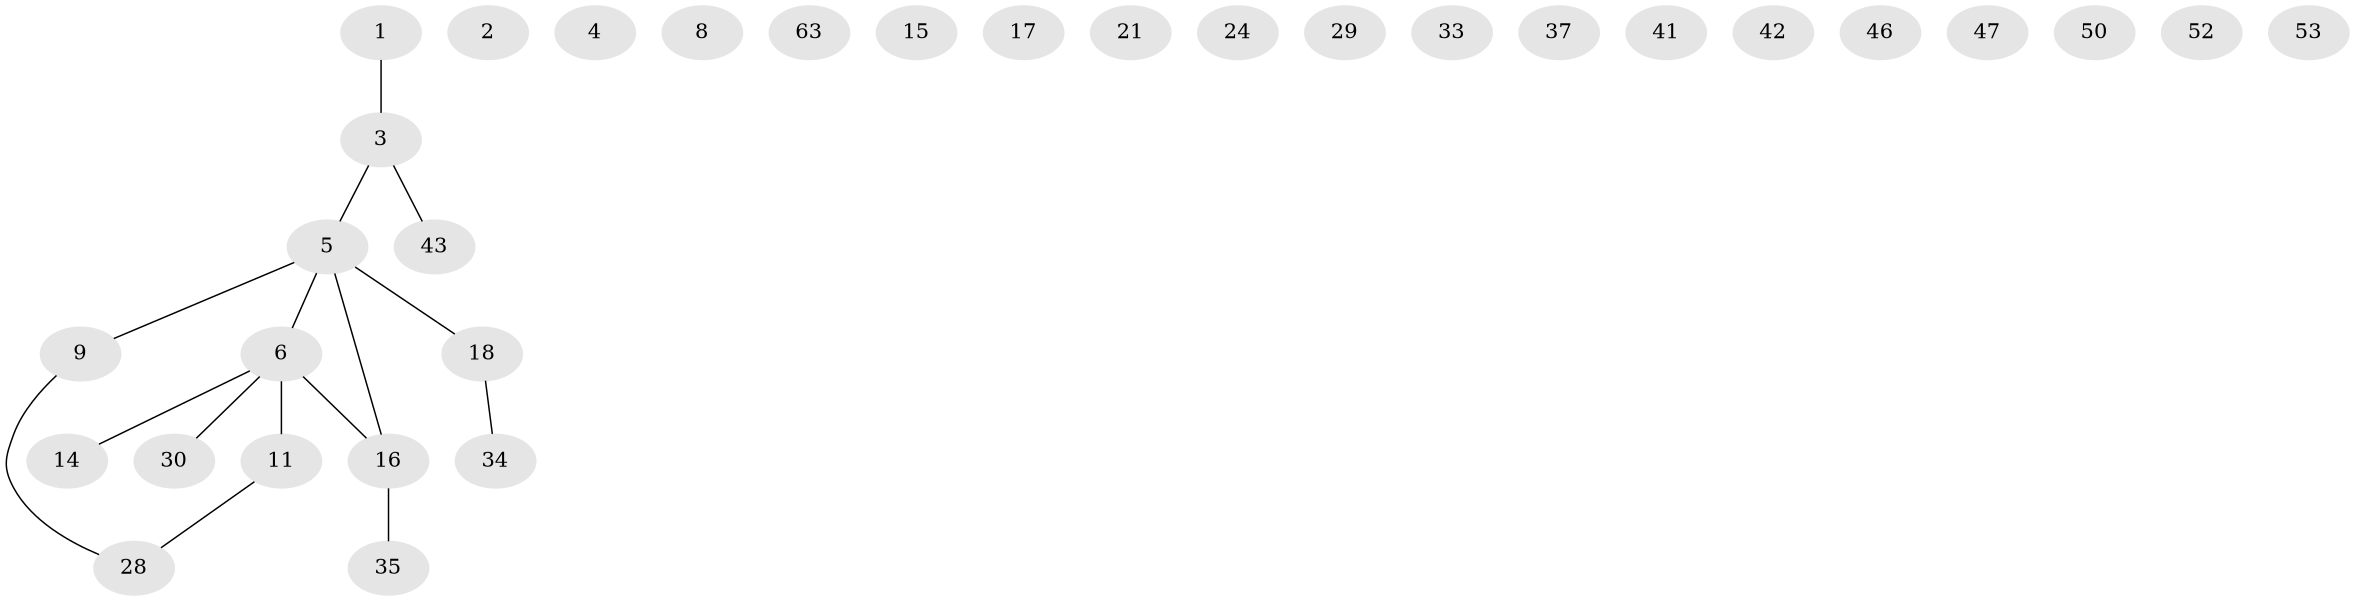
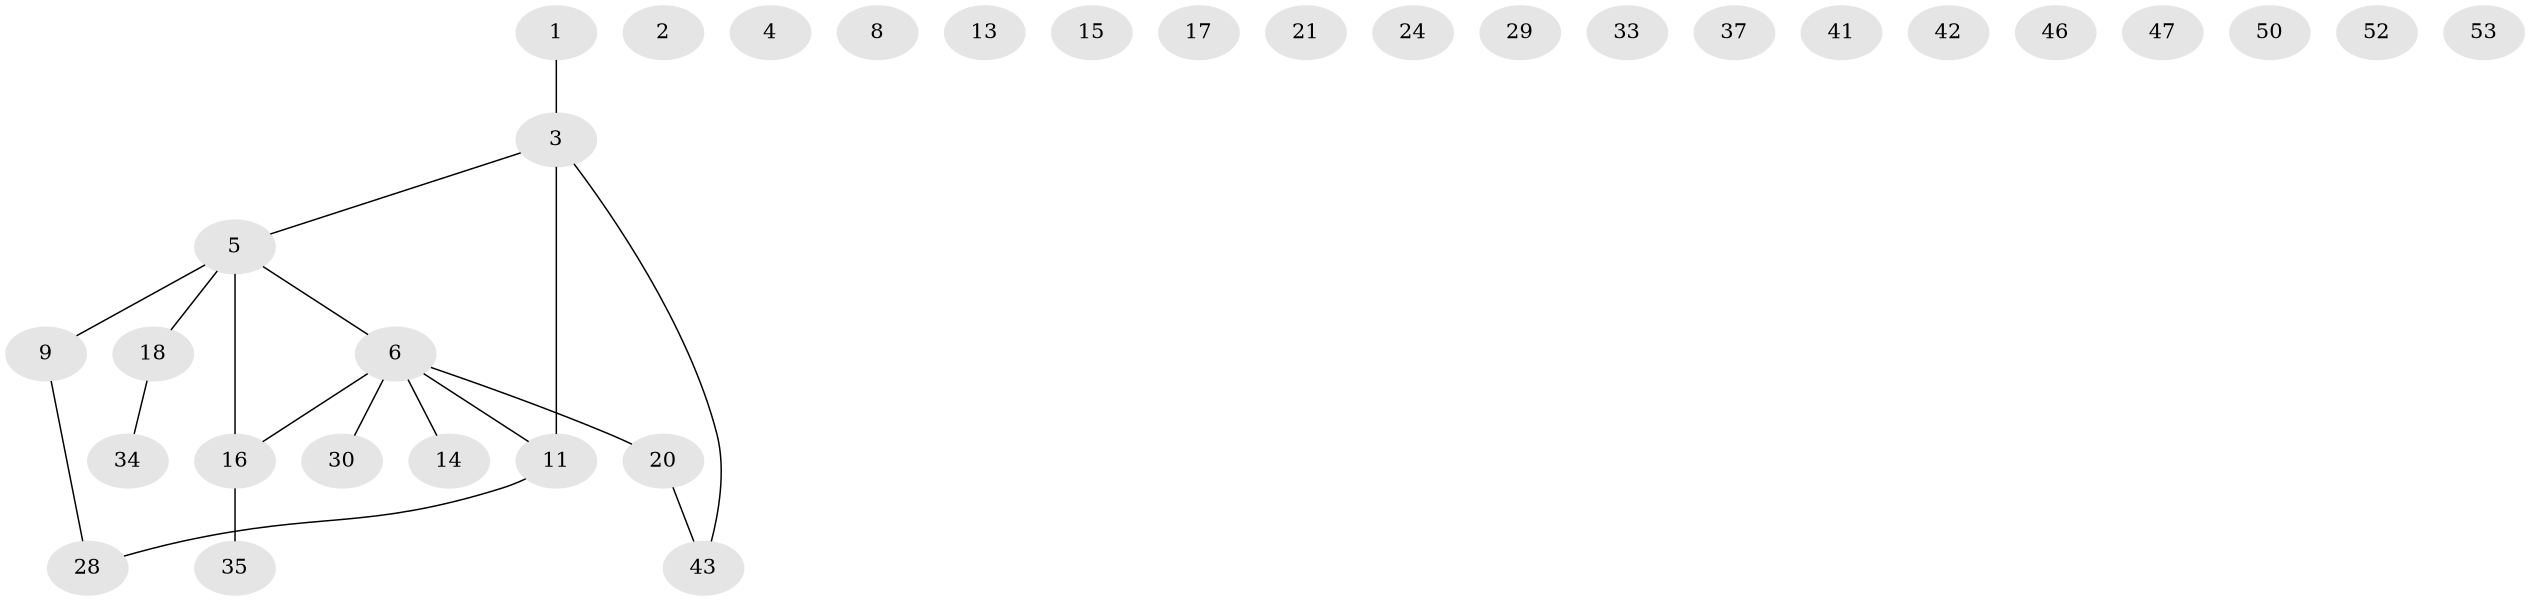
(809, 33) -> (985, 33)
none -> (556, 300)
none -> (663, 461)
